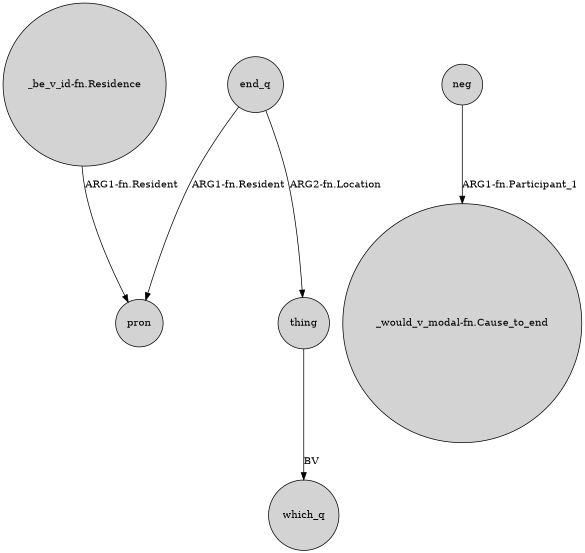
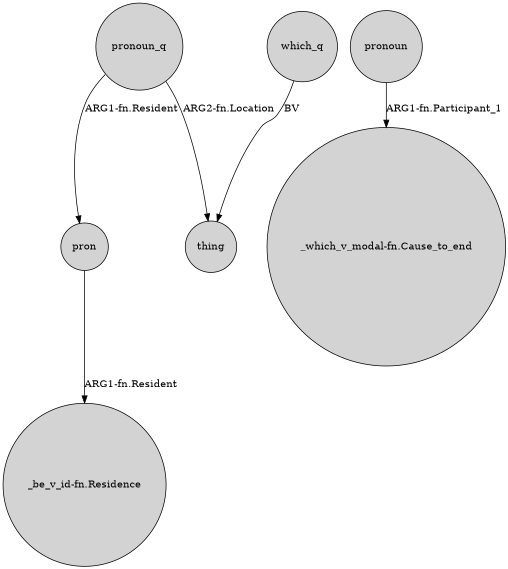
(256, 85) -> (139, 47)
(462, 85) -> (386, 47)
(97, 233) -> (85, 333)
(462, 323) -> (386, 247)
(304, 411) -> (250, 143)
